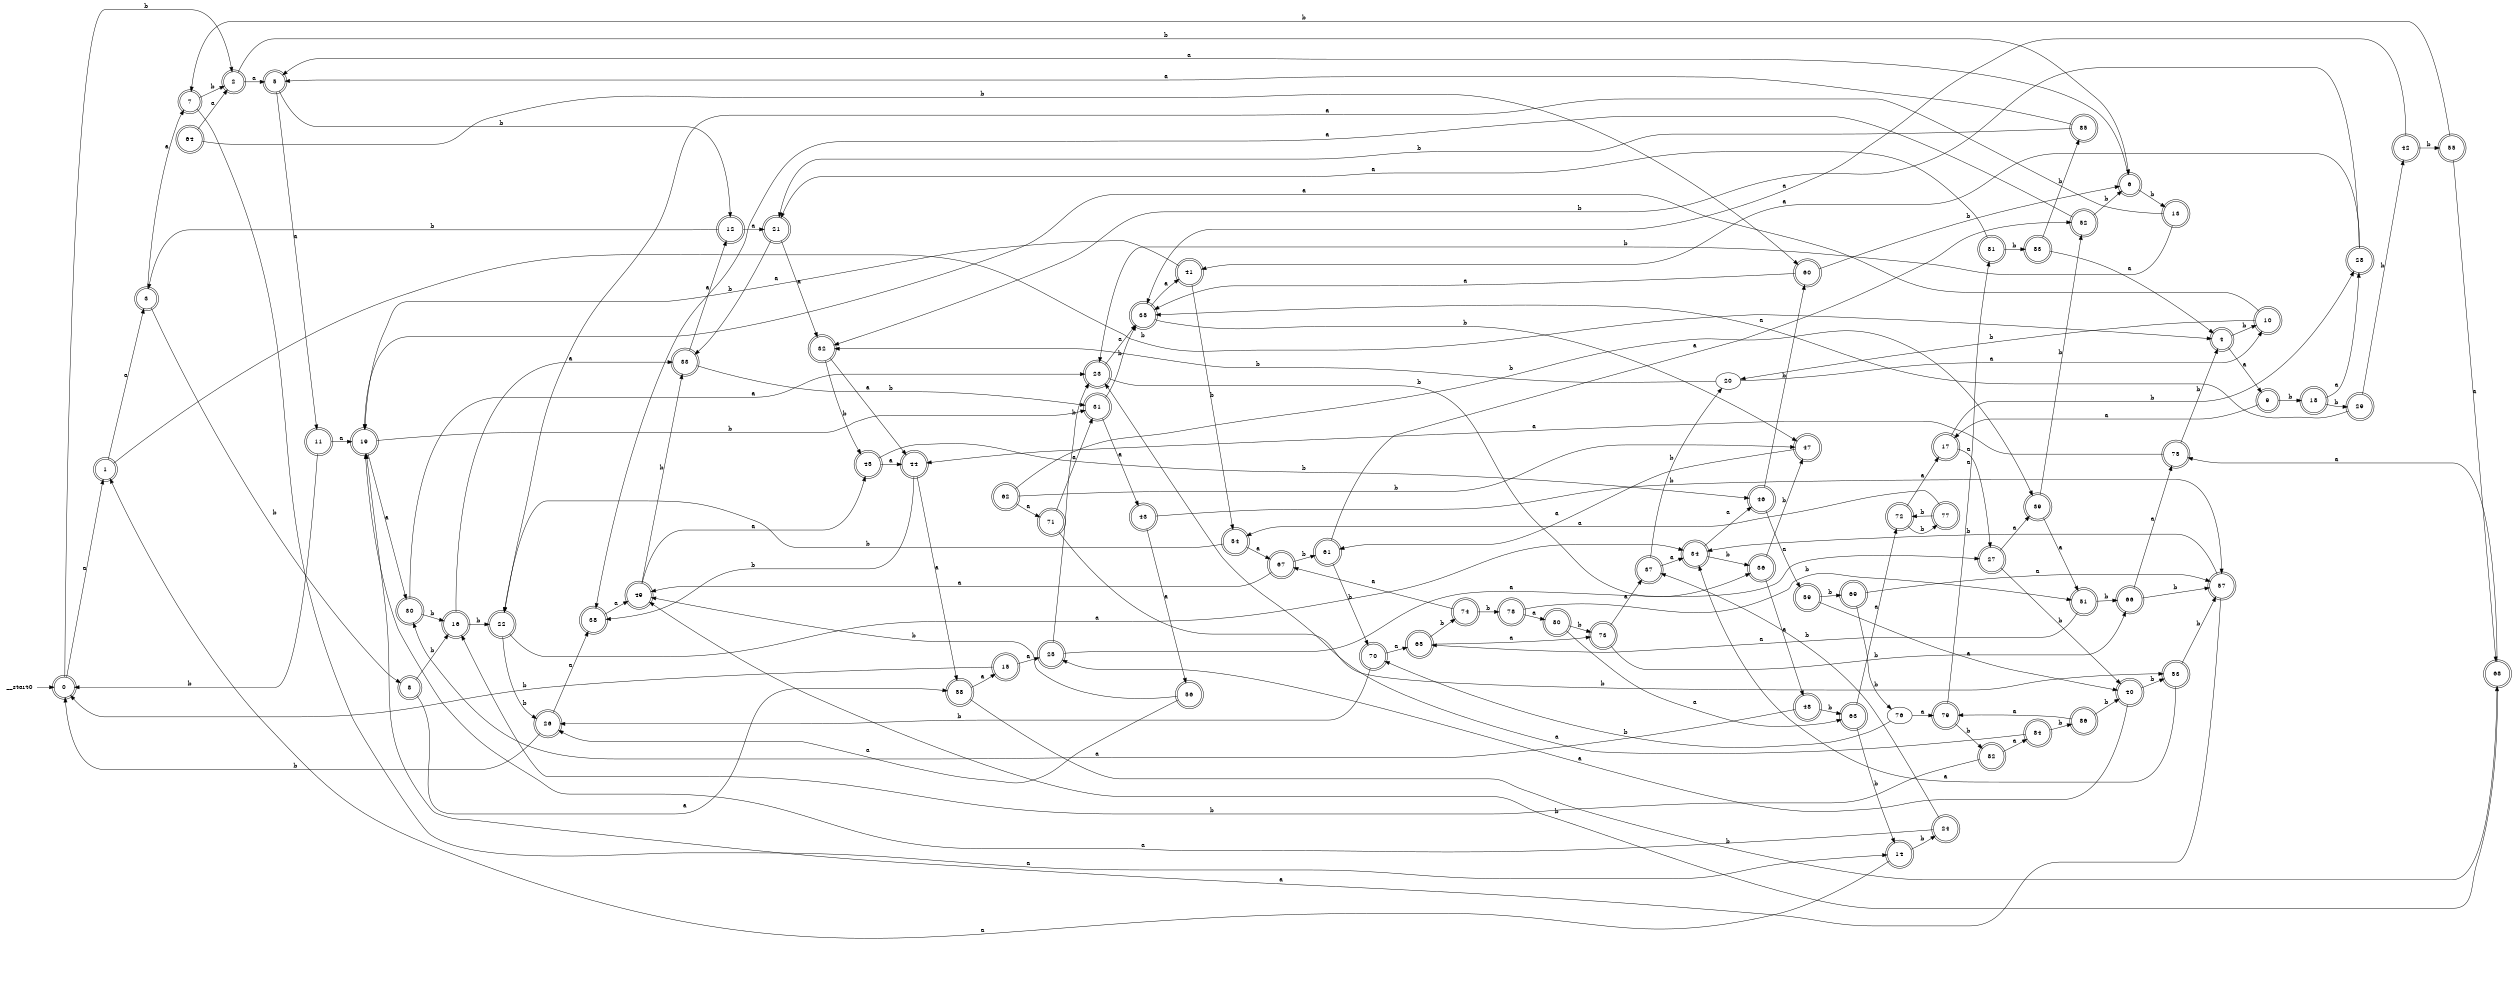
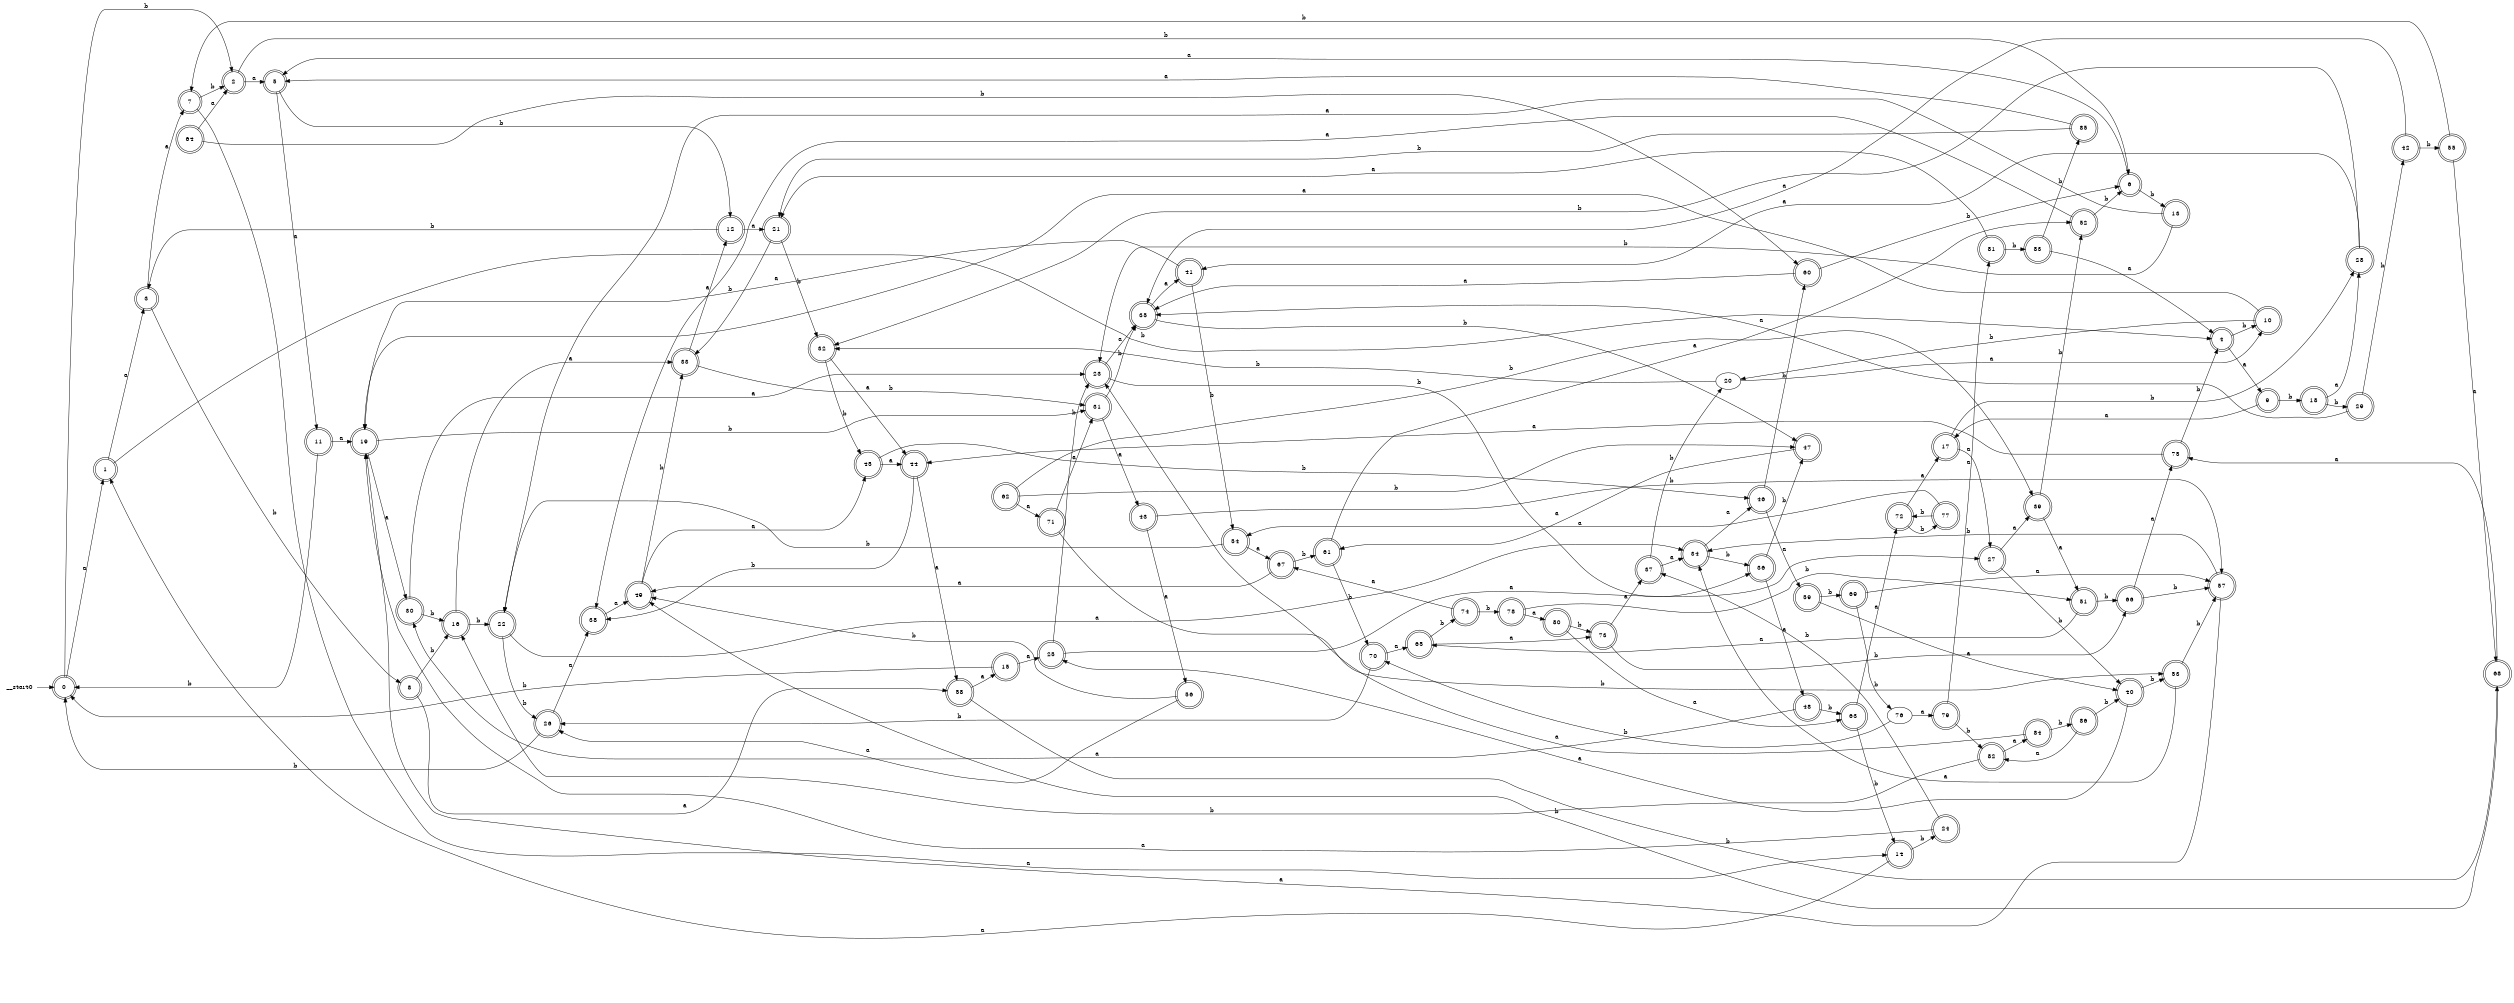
(799, 282) -> (799, 282)
(2017, 715) -> (2048, 758)
